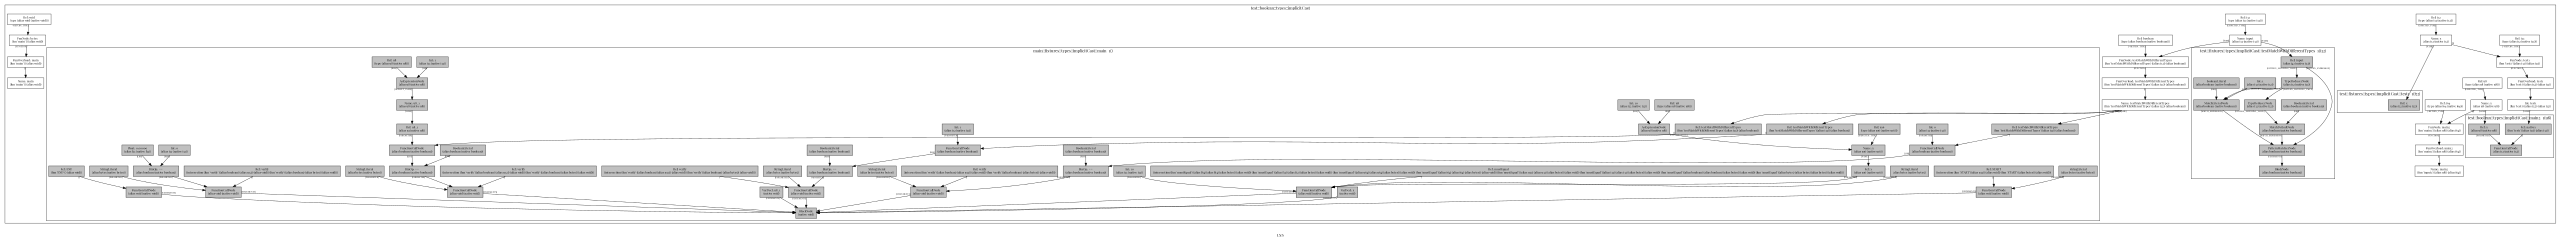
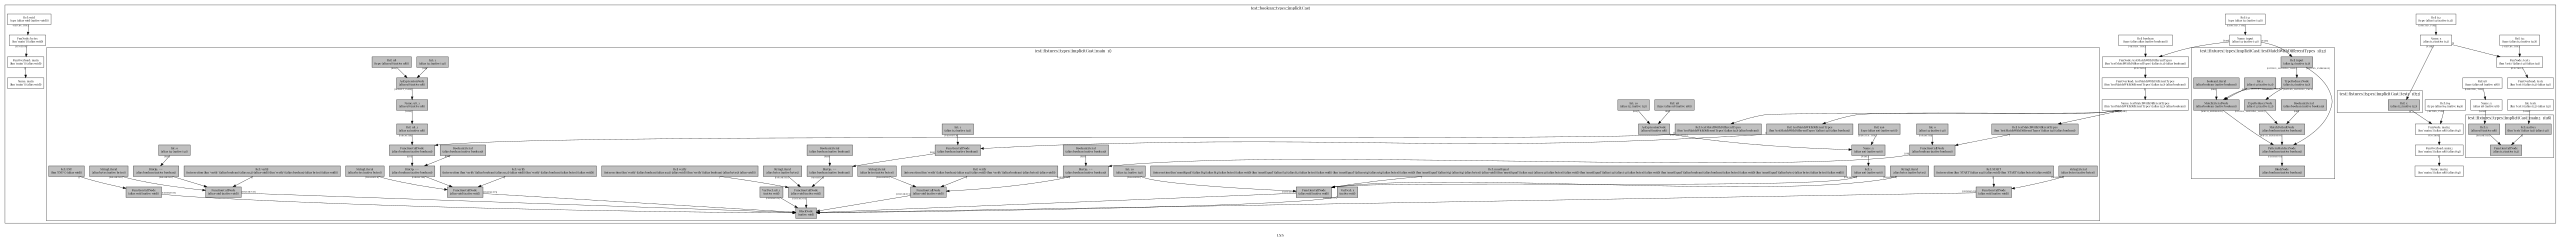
(2146, 40) -> (2146, 40)
(1073, 51) -> (1073, 51)
(2530, 93) -> none
(2462, 116) -> (2420, 116)
(2510, 118) -> (2510, 118)
(138, 150) -> none
(2439, 171) -> (2439, 171)
